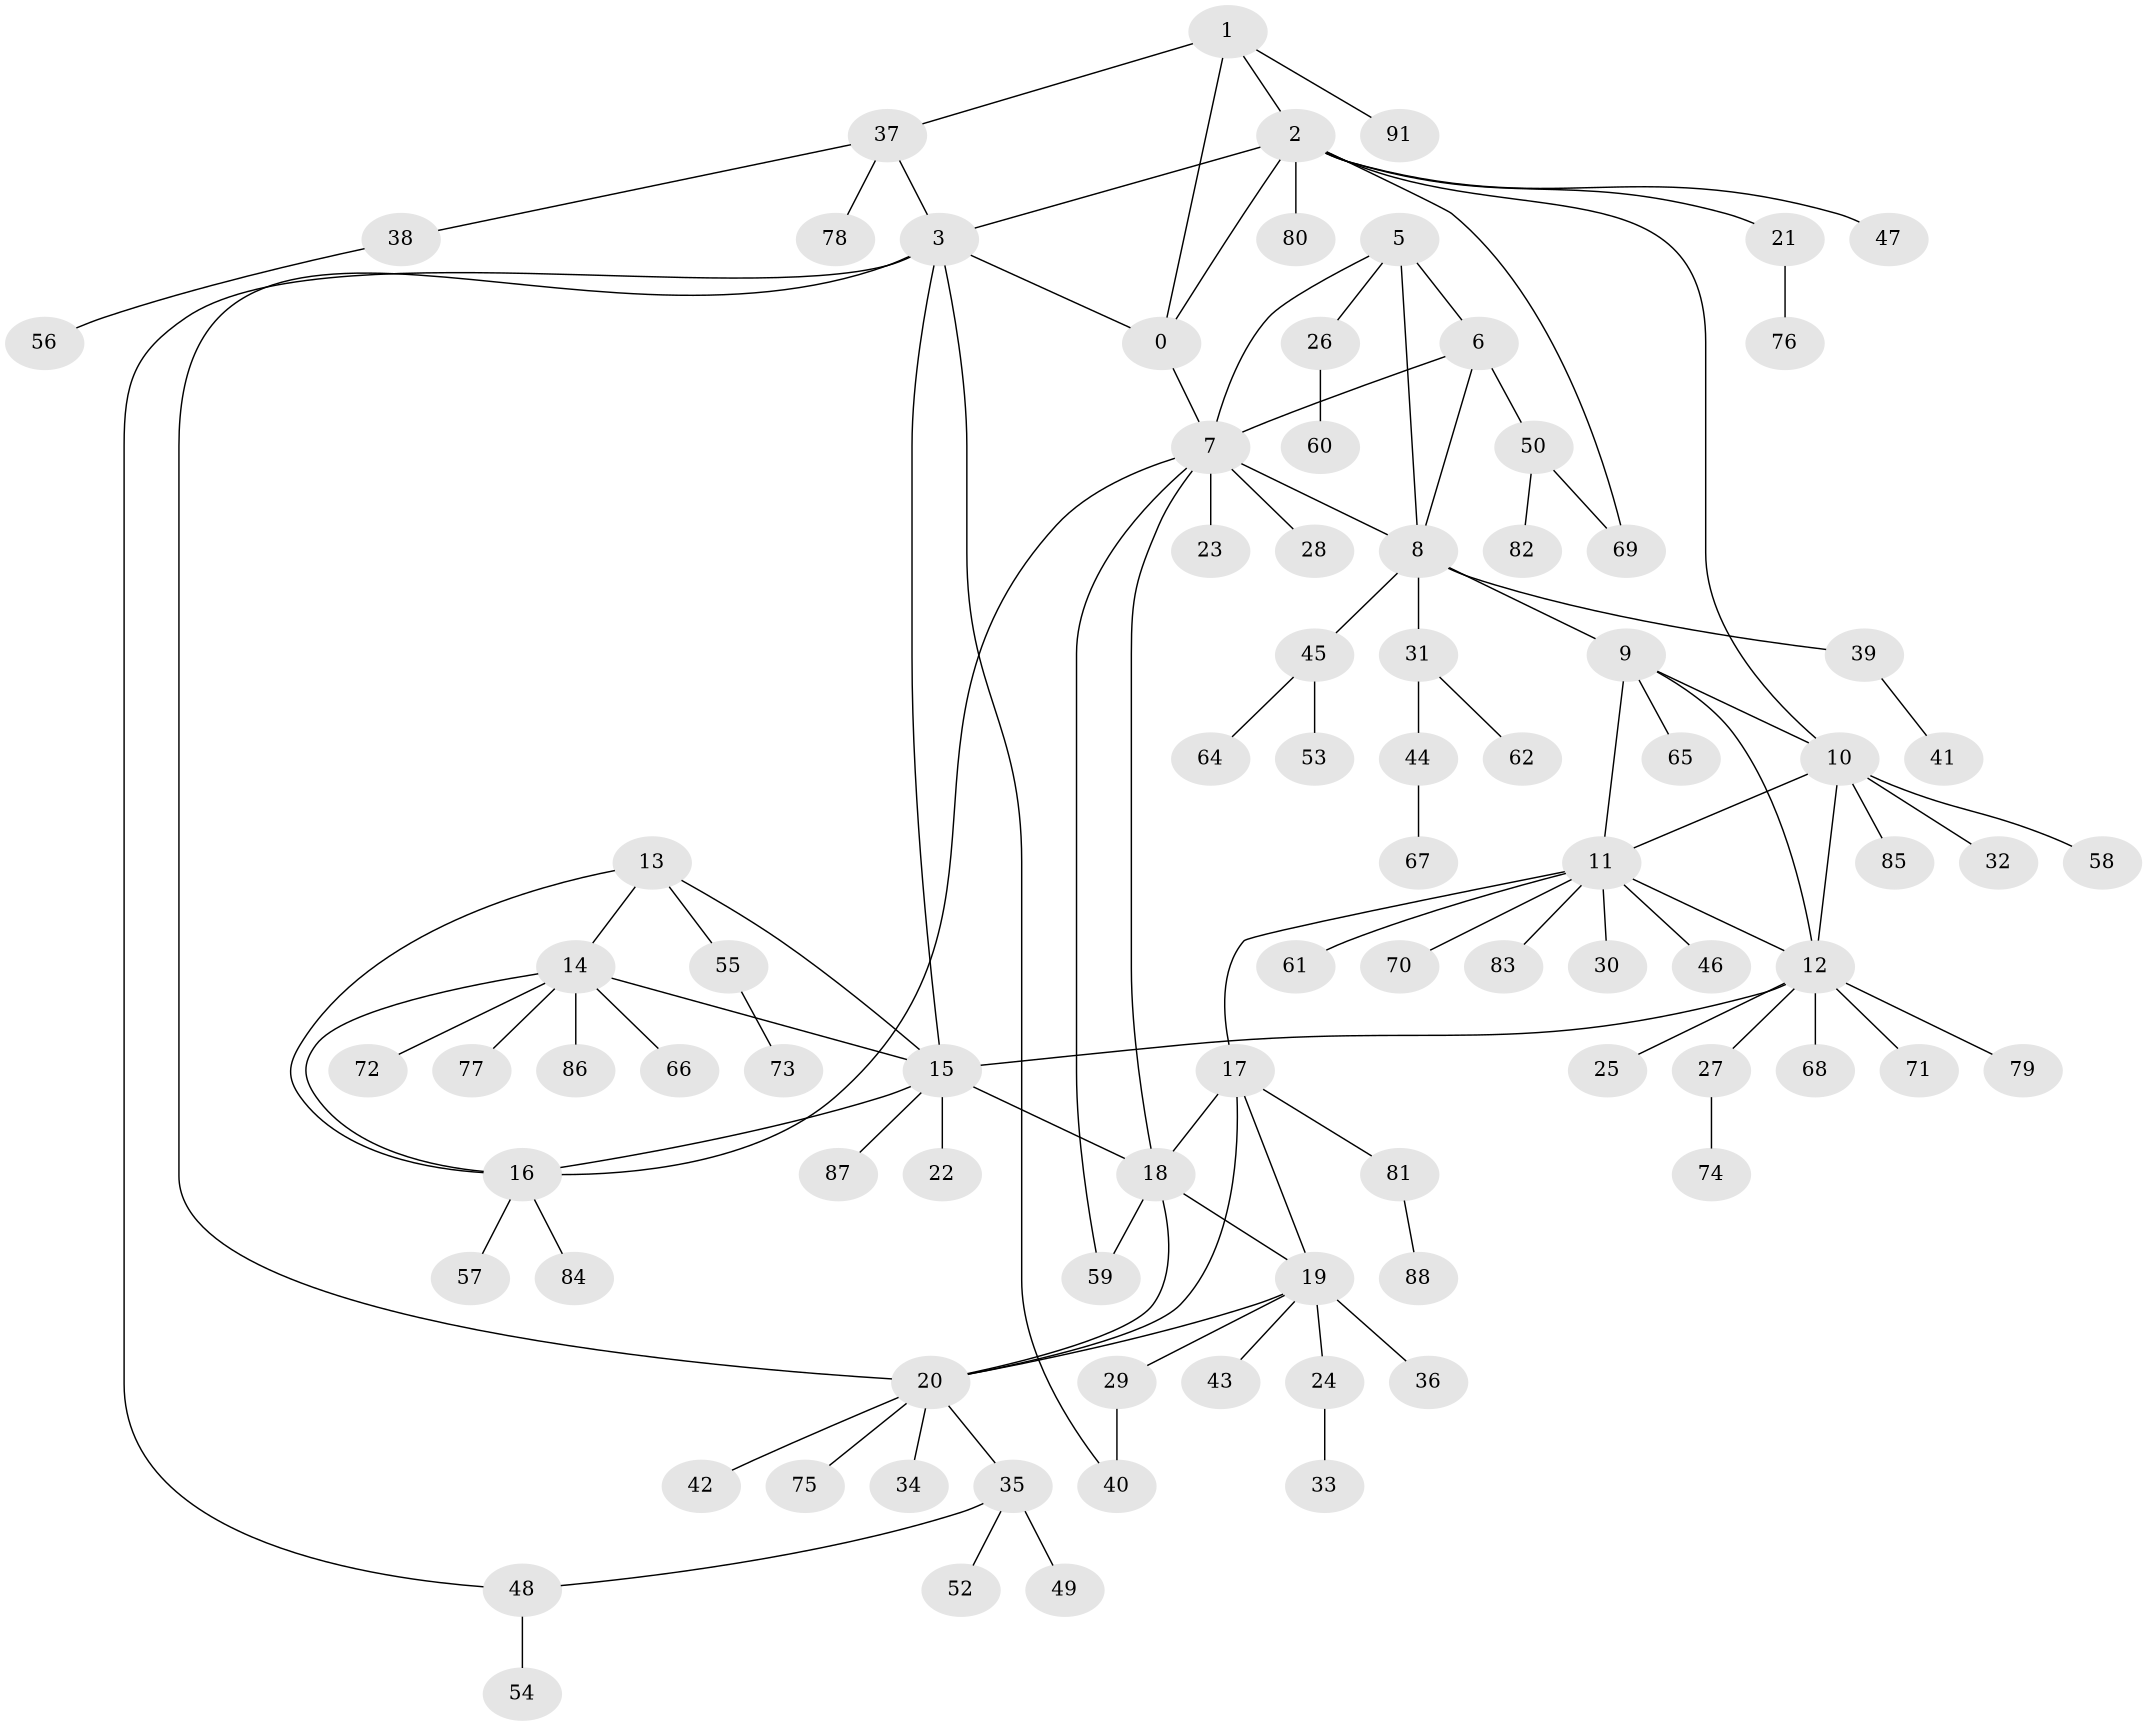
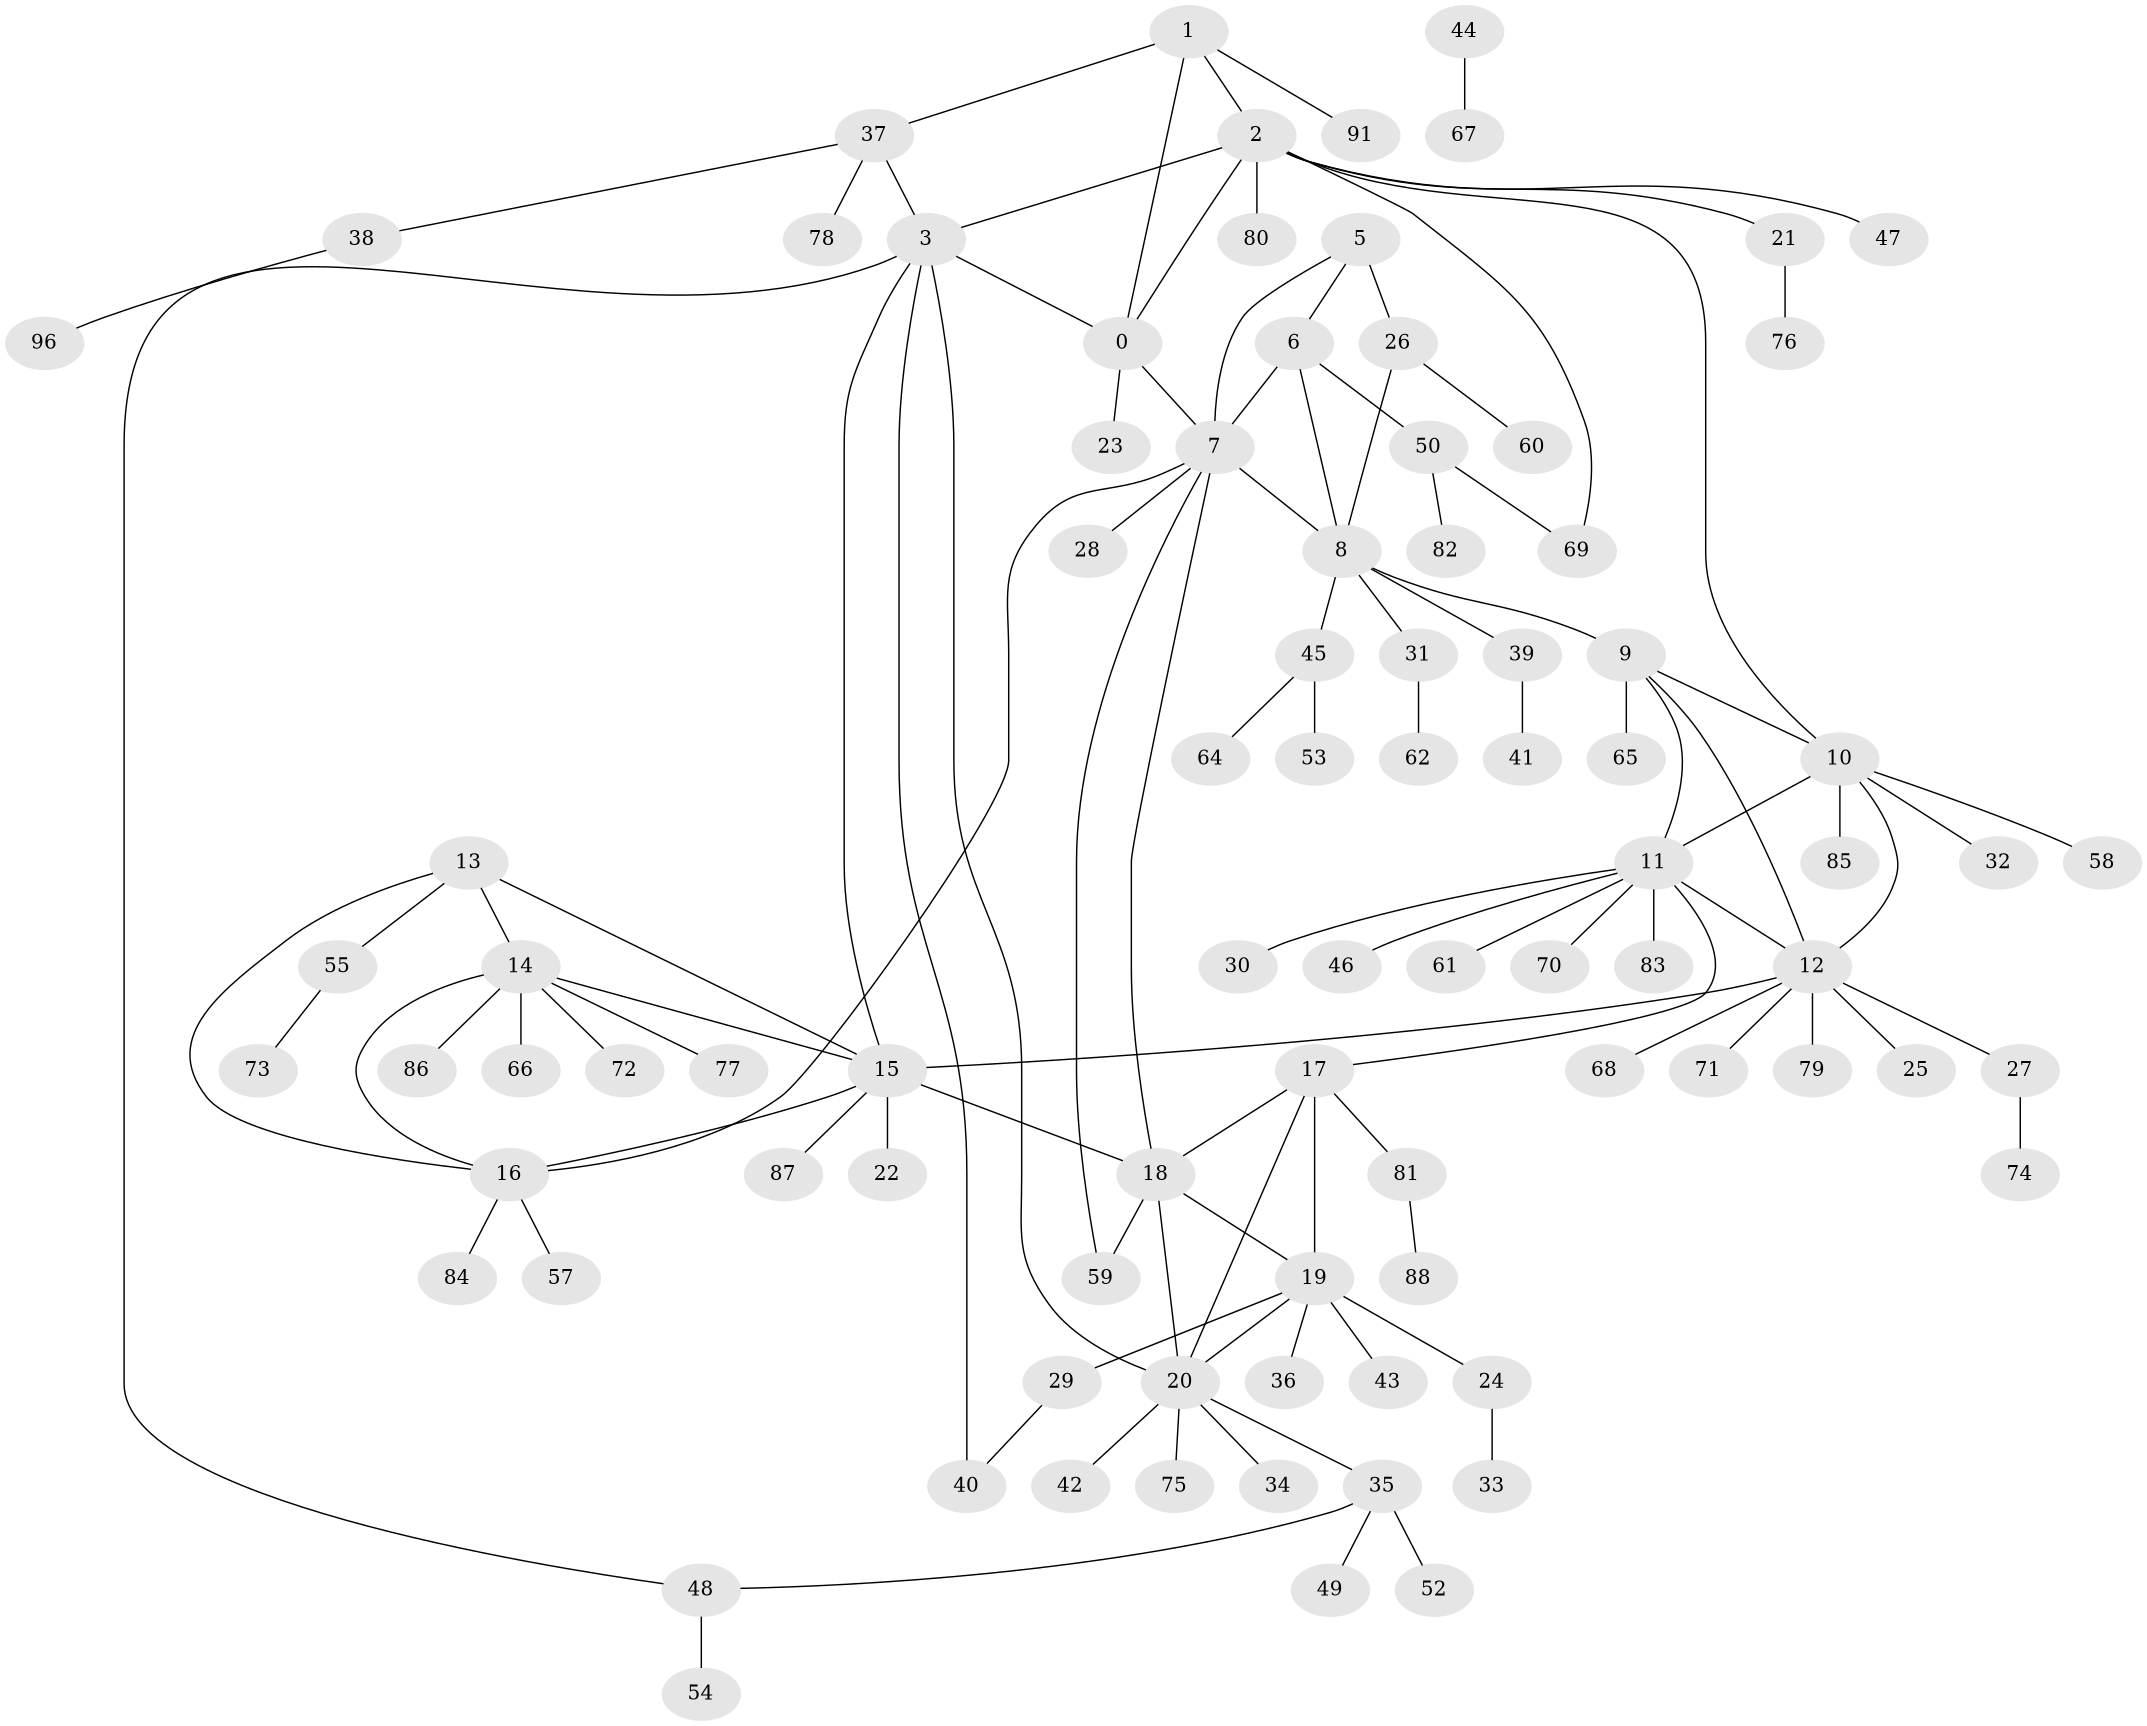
(45, 343) -> (45, 343)
(1409, 395) -> (1370, 447)
(1211, 499) -> (1117, 396)
(1419, 707) -> none
